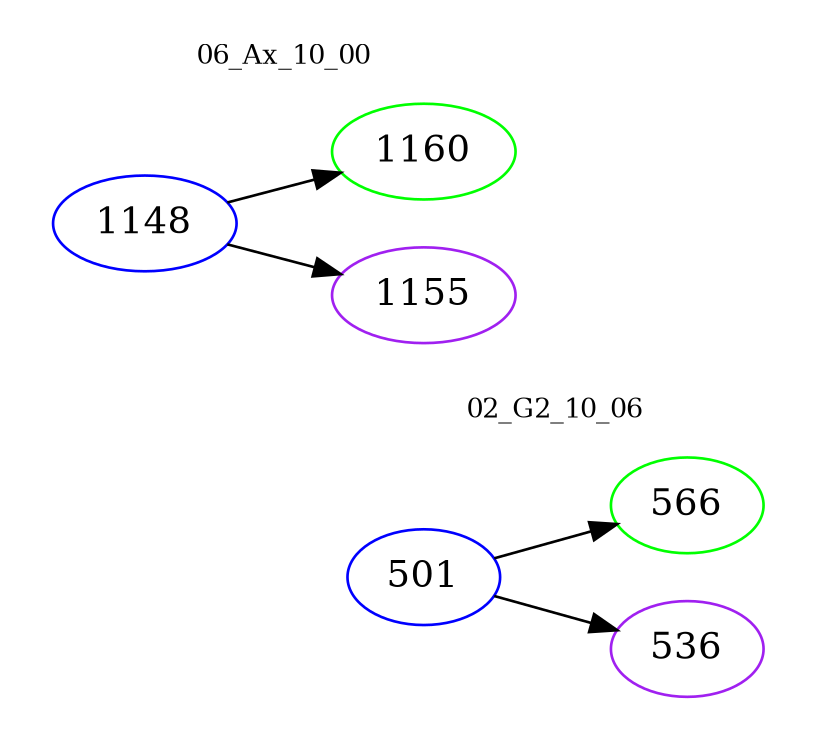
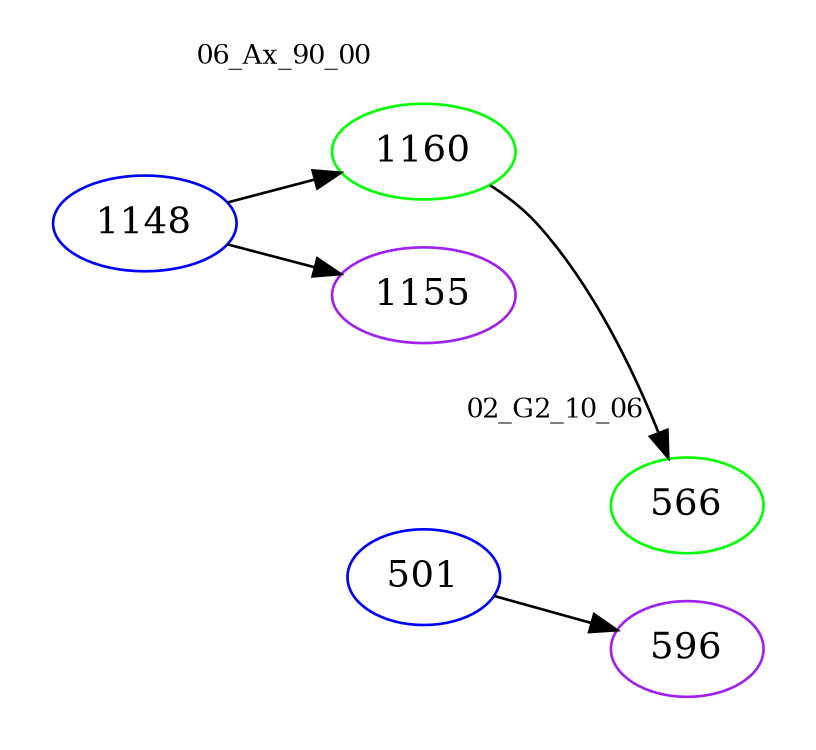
(284, 57) -> (284, 57)
(543, 545) -> (591, 297)
(687, 649) -> (687, 649)
